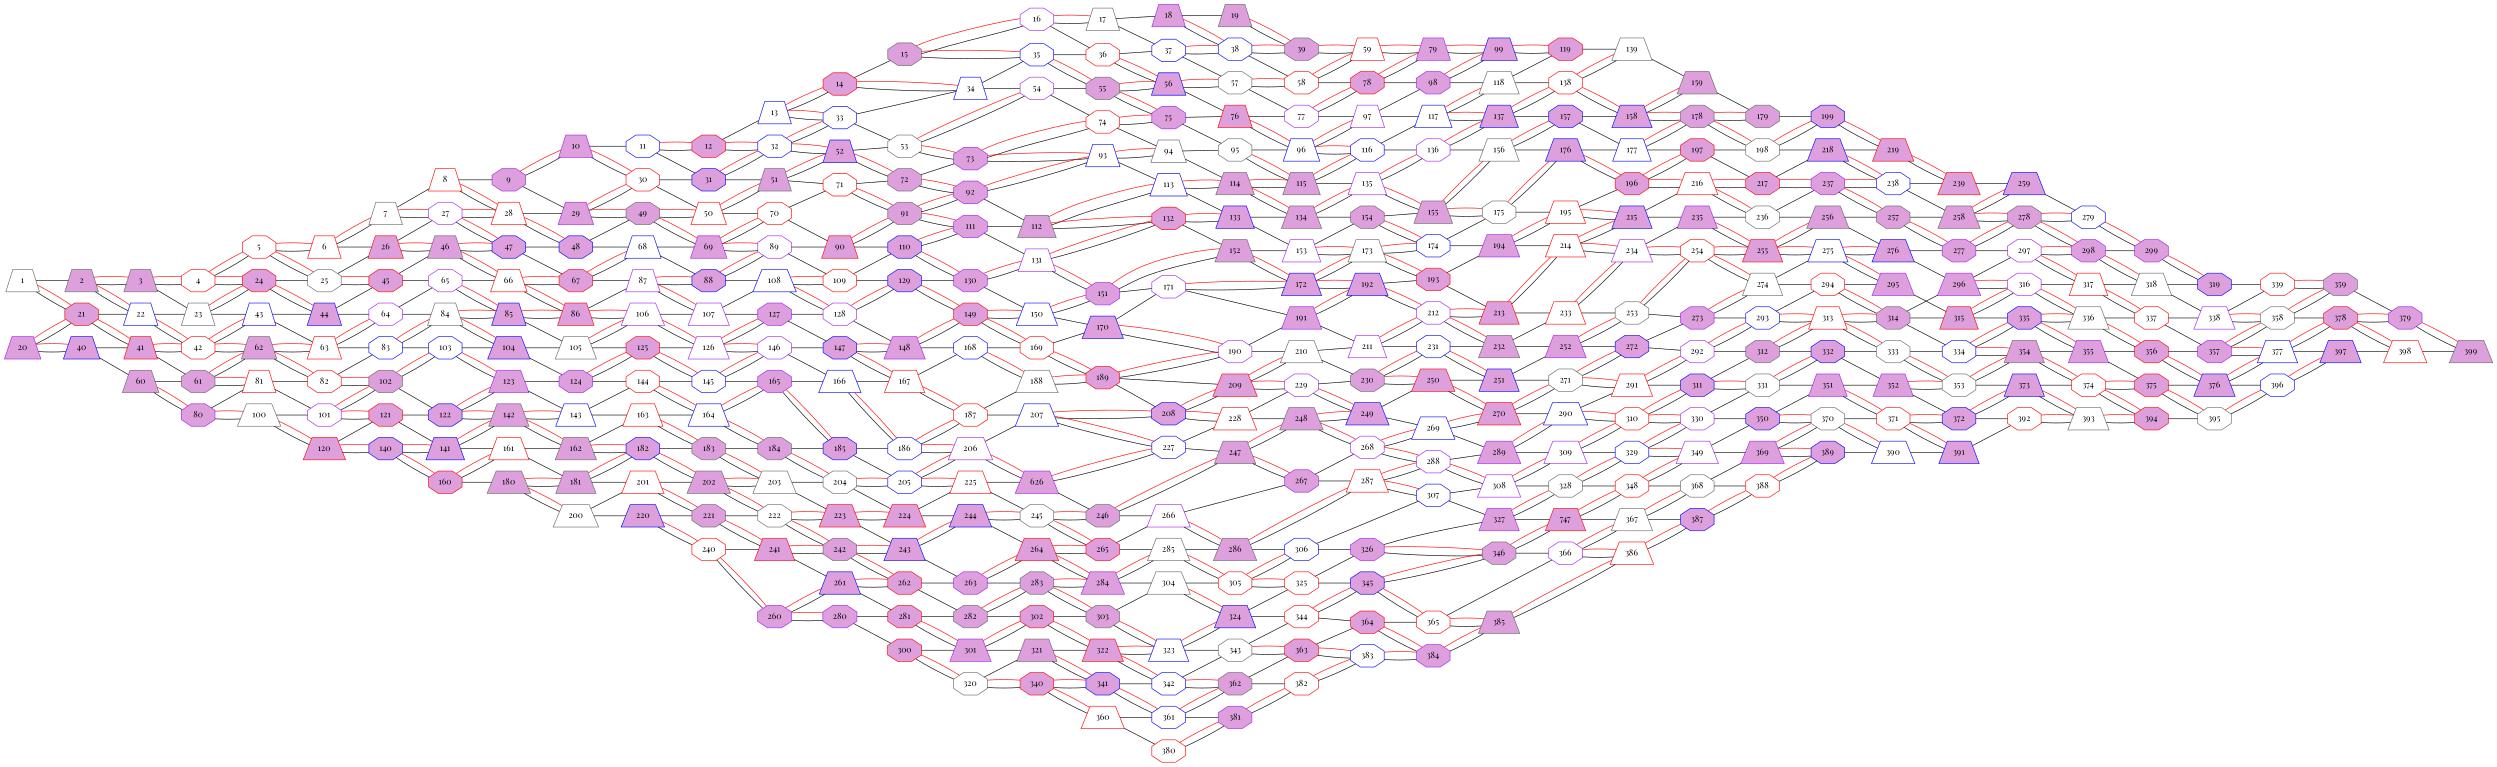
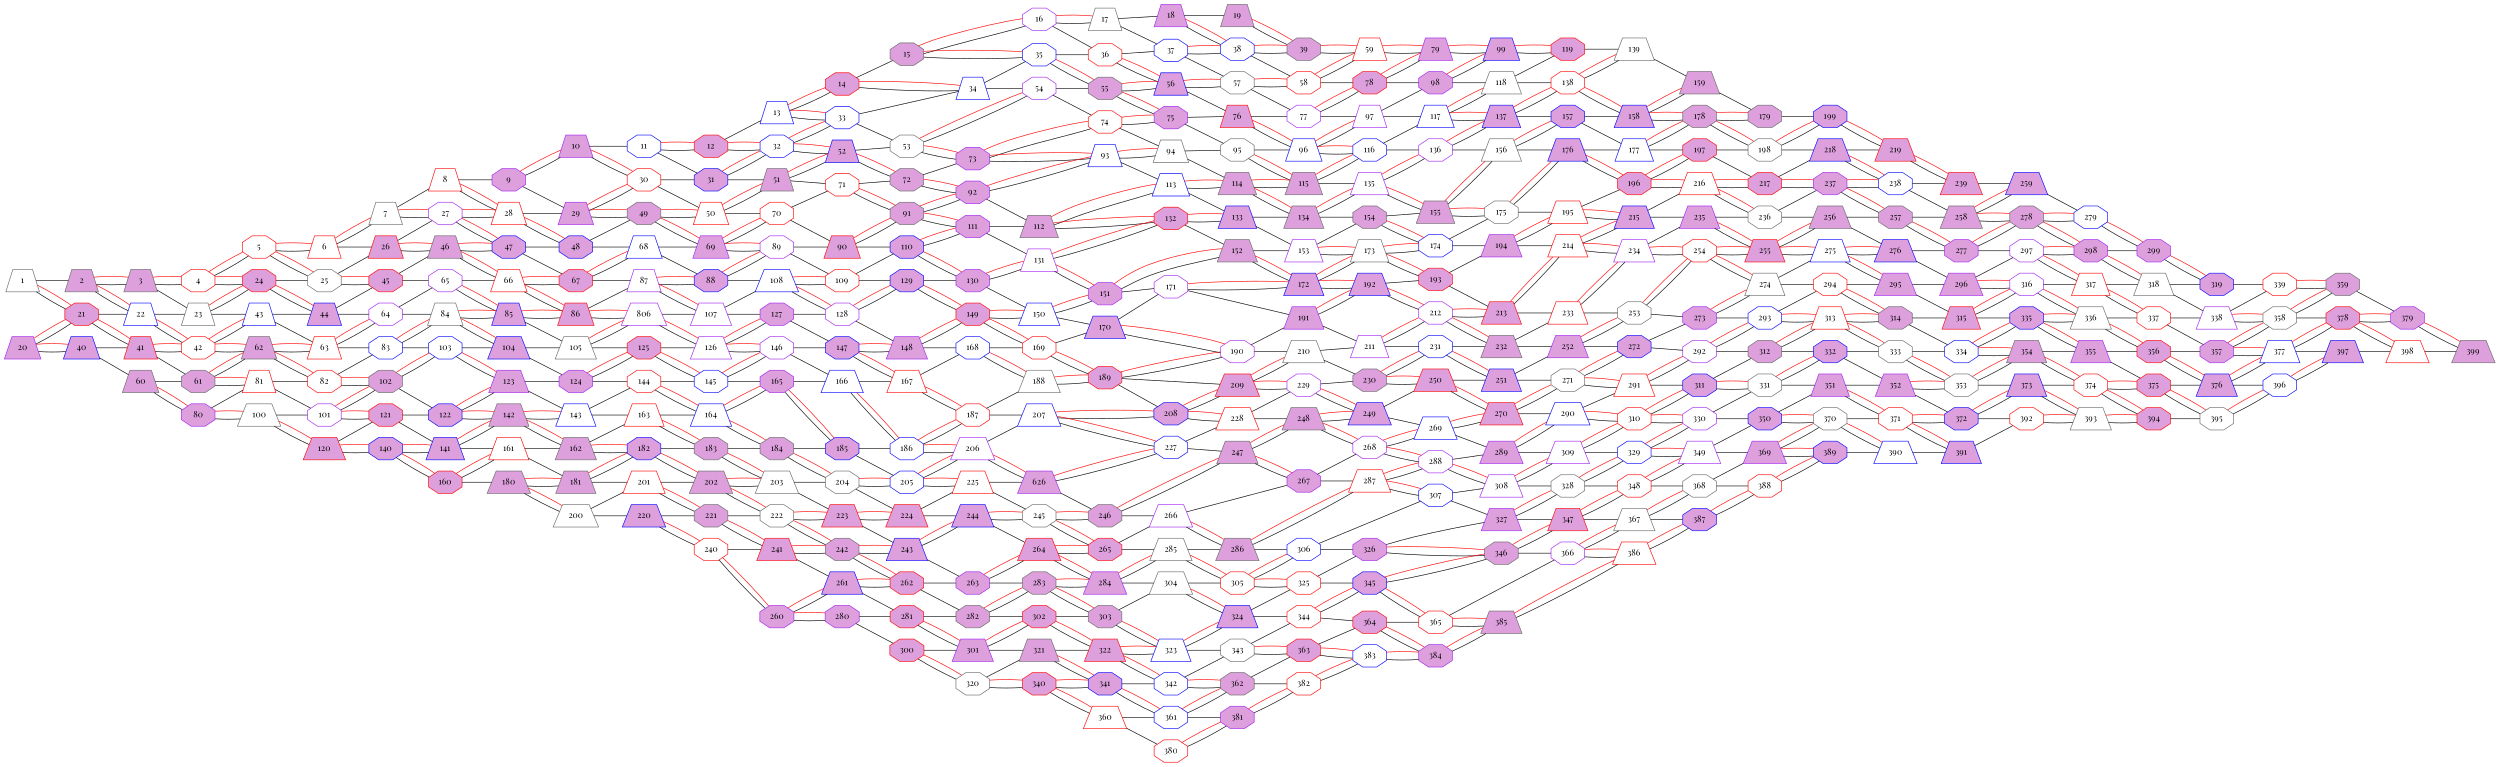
(1921, 304) -> (1928, 284)
(643, 314) -> (644, 314)
(1566, 520) -> (1568, 520)
